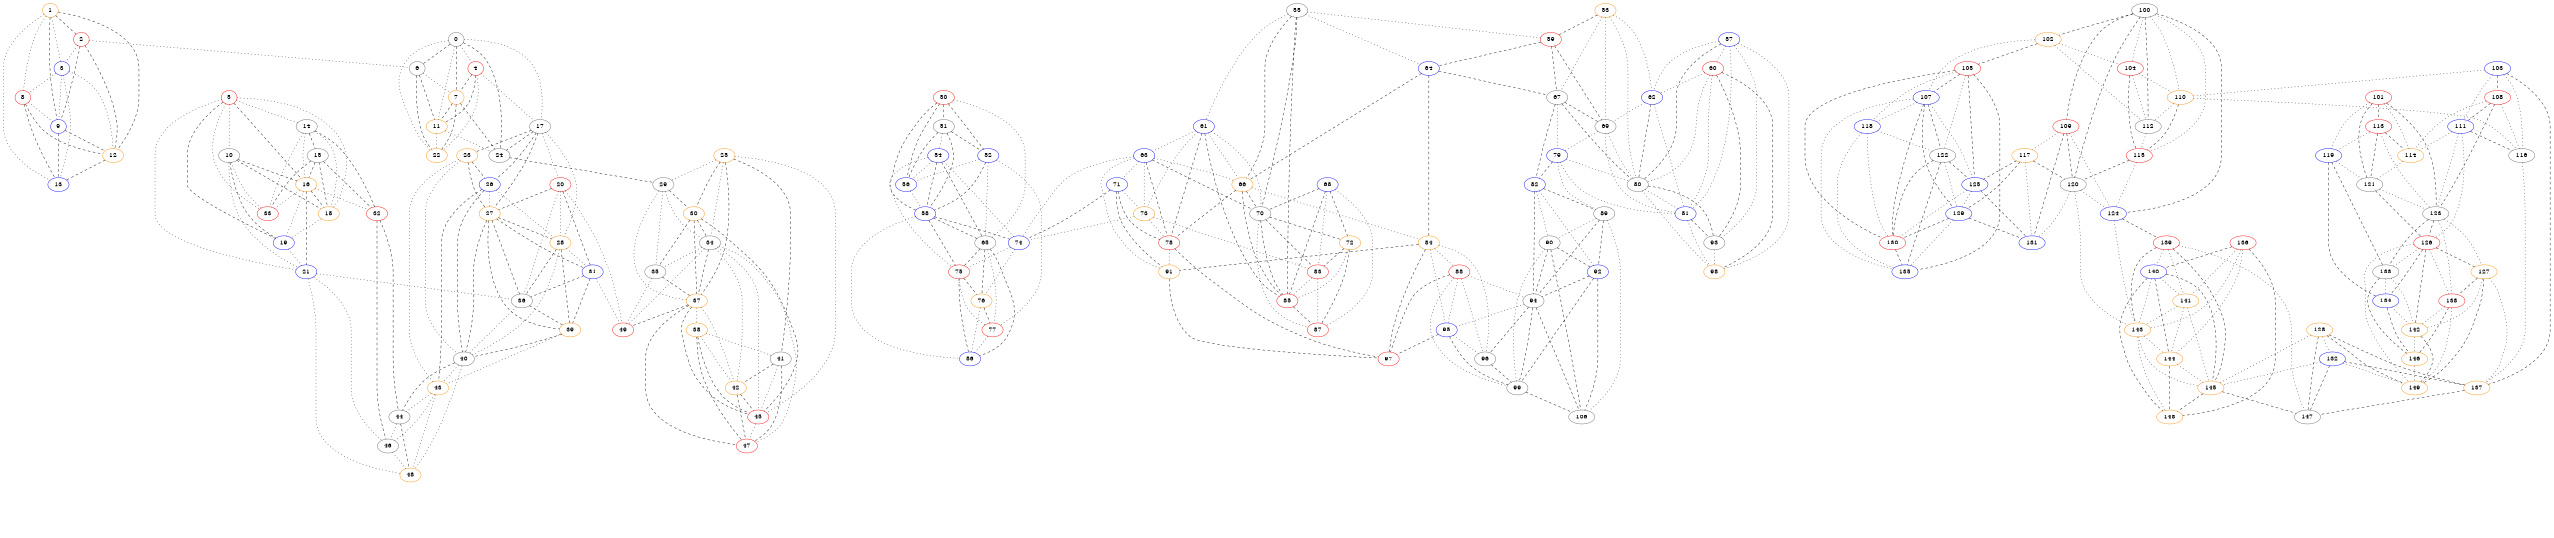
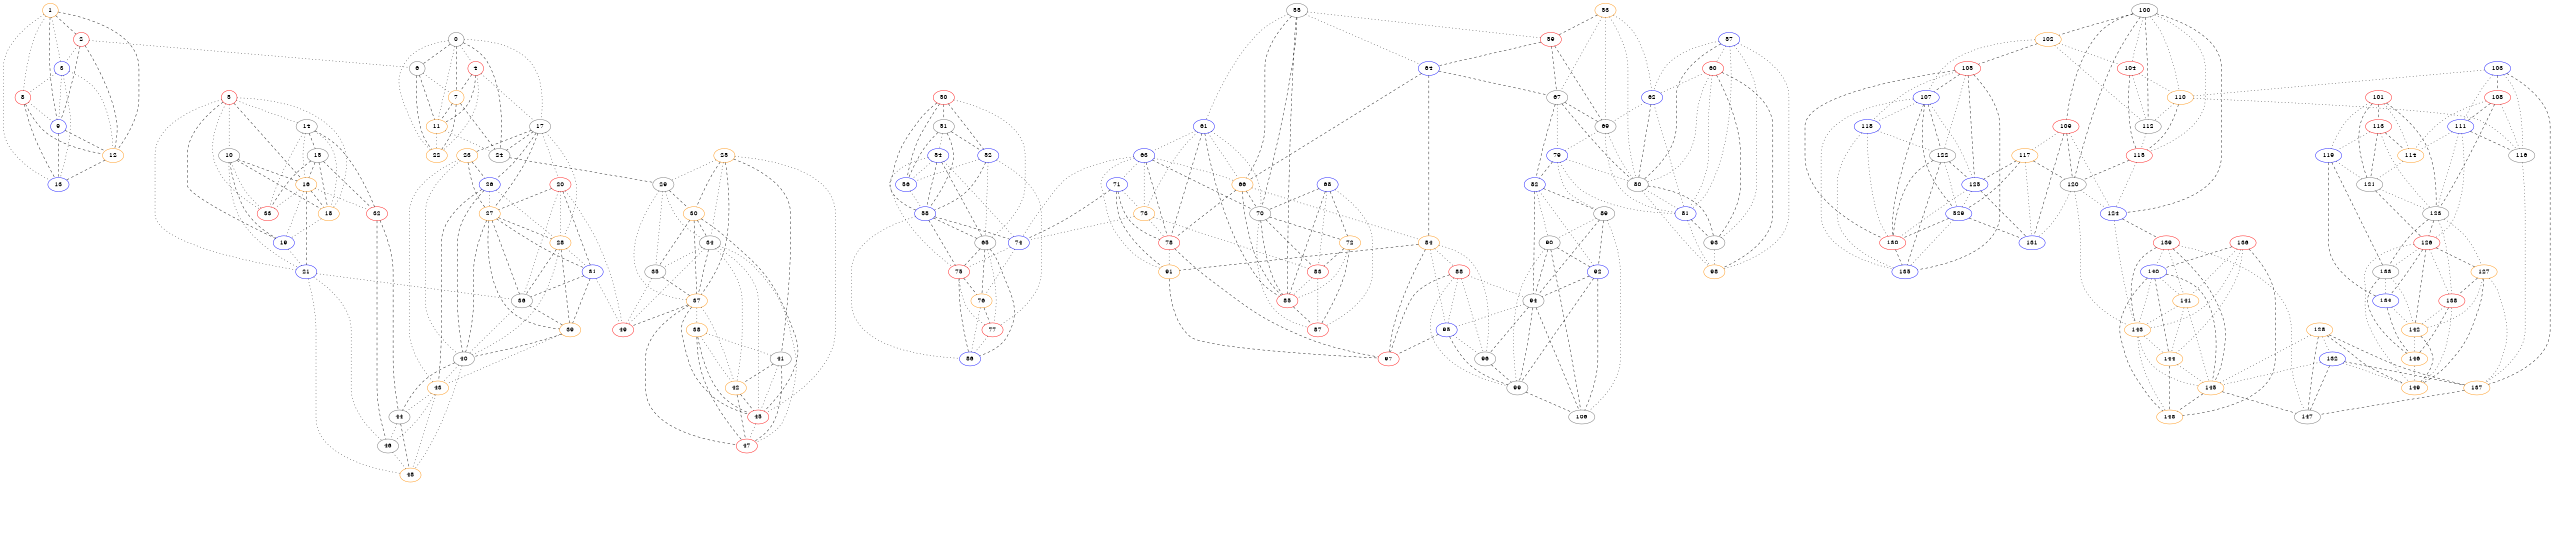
(1959, 214) -> (1959, 214)
